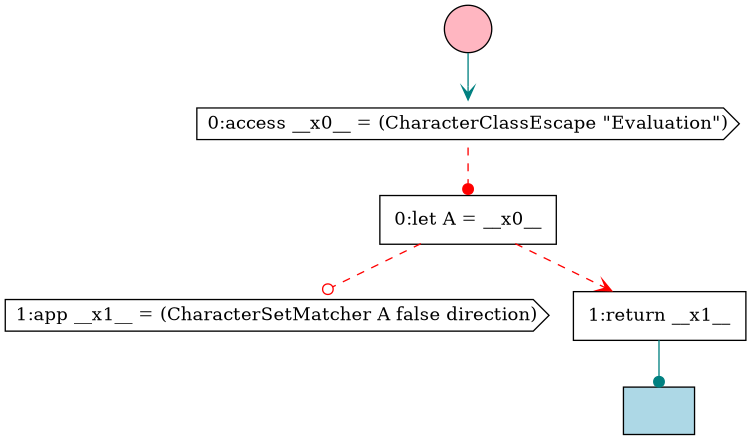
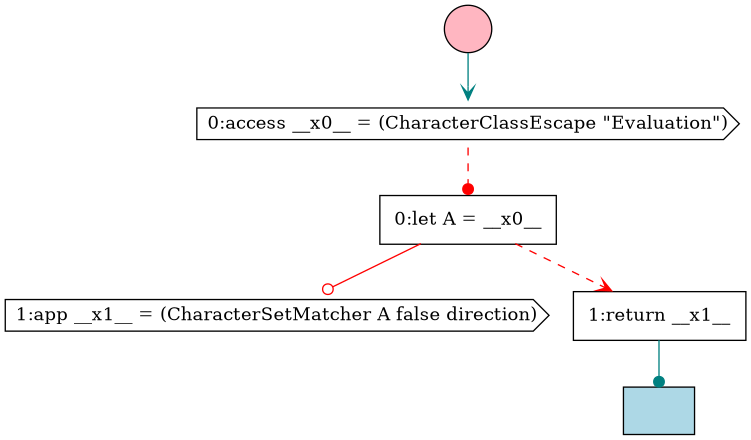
(377, 265) -> (377, 265)
